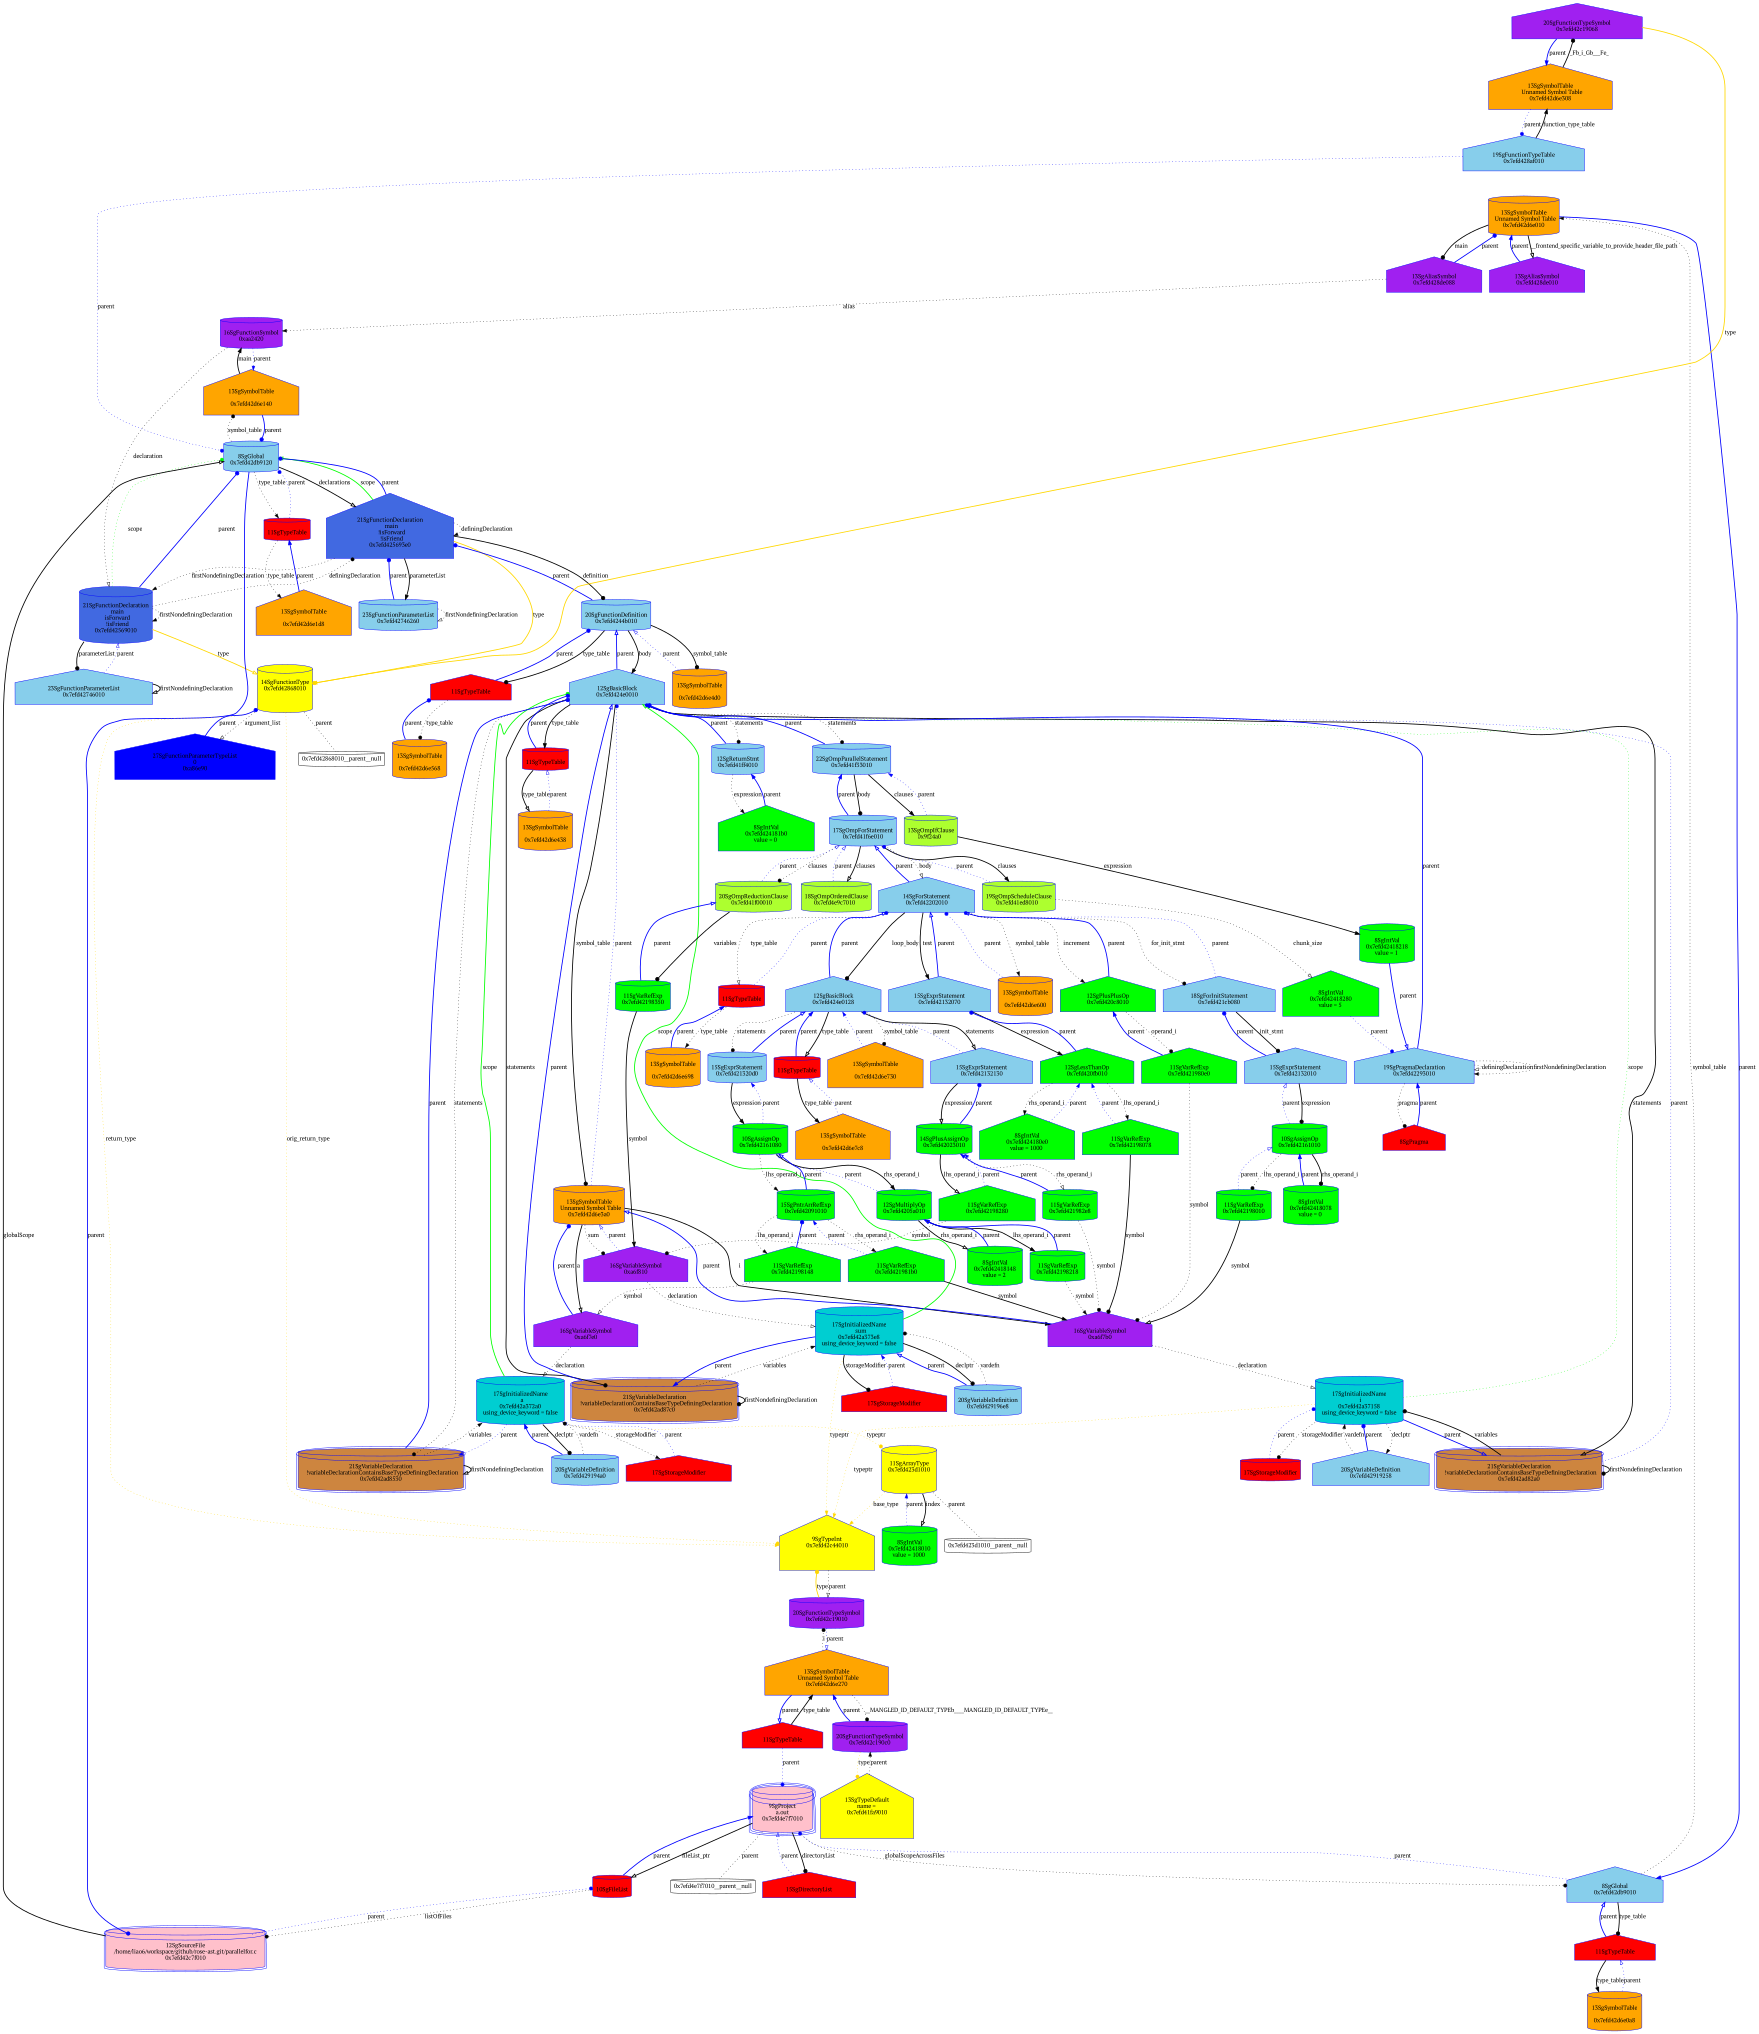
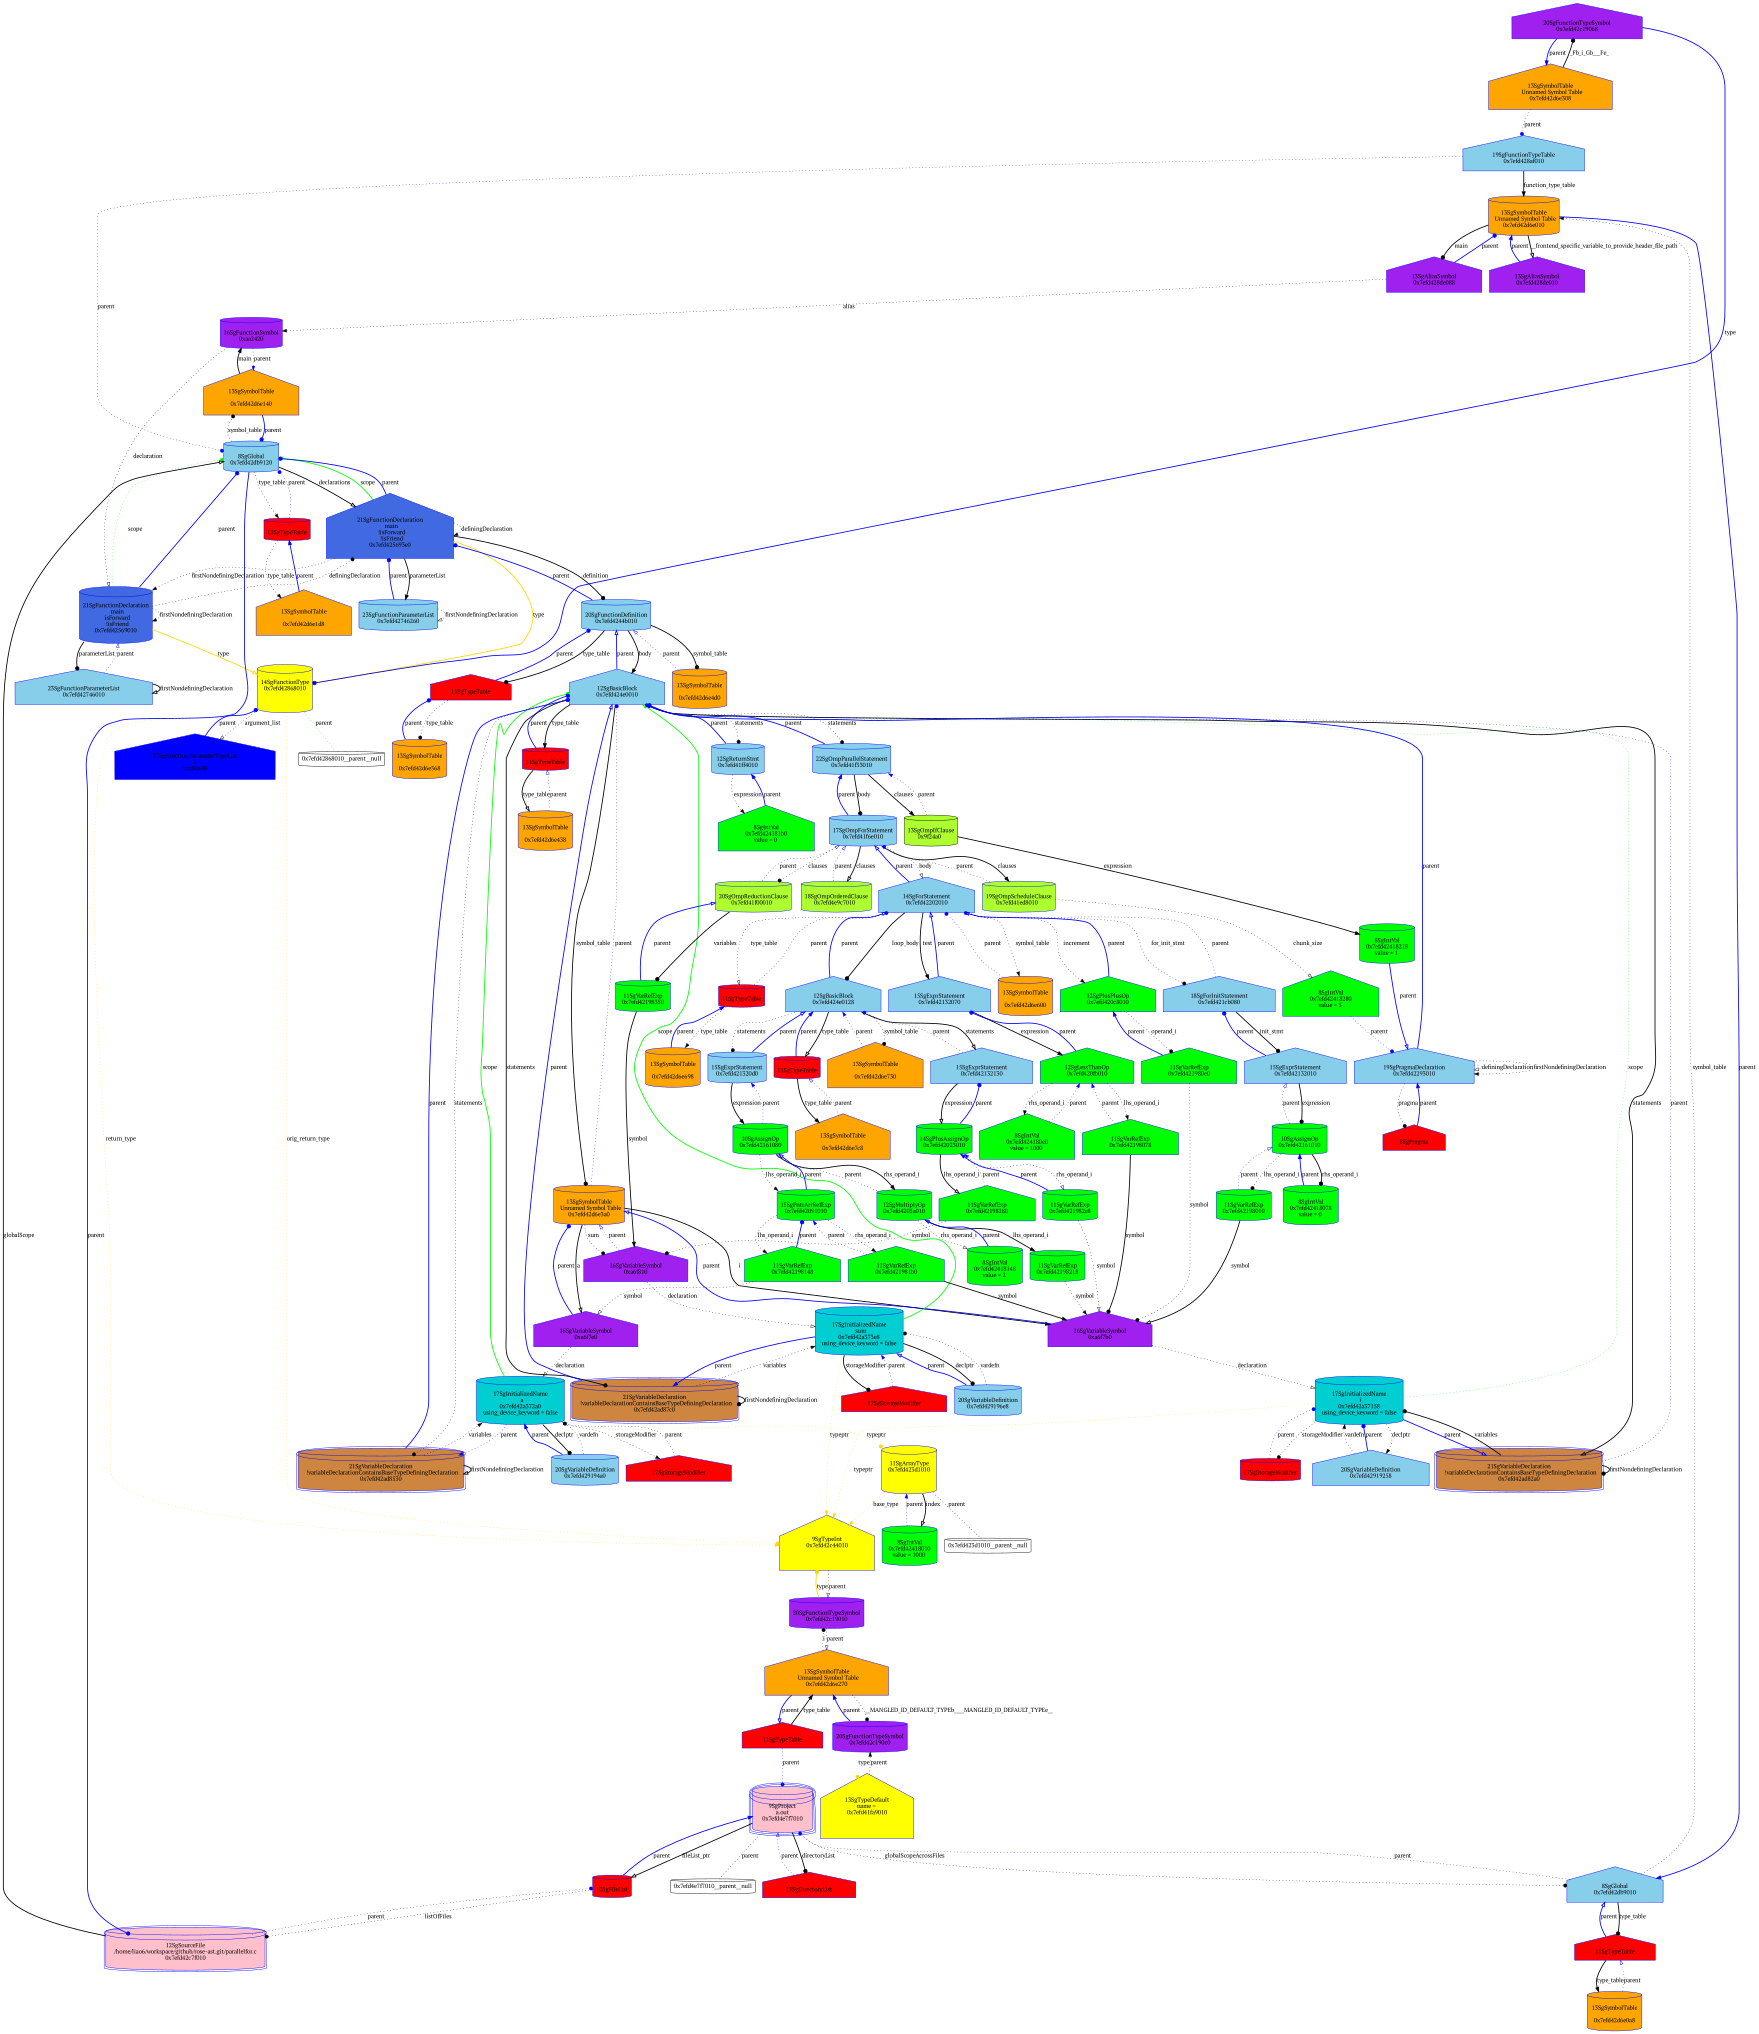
(1542, 126) -> (1524, 181)
(1184, 465) -> (1184, 465)
(320, 732) -> (320, 732)
(931, 831) -> (931, 831)
(999, 1225) -> none
(938, 1237) -> (938, 1237)
(1093, 1263) -> (1093, 1263)
